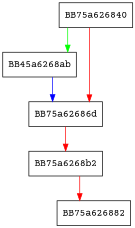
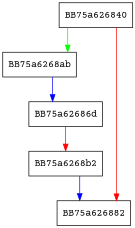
(89, 61) -> (117, 111)
(40, 65) -> (40, 65)
(80, 185) -> (80, 185)
